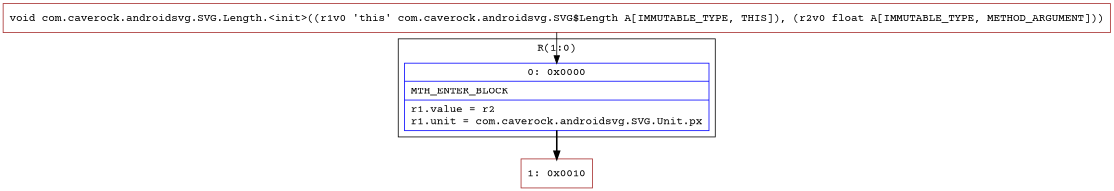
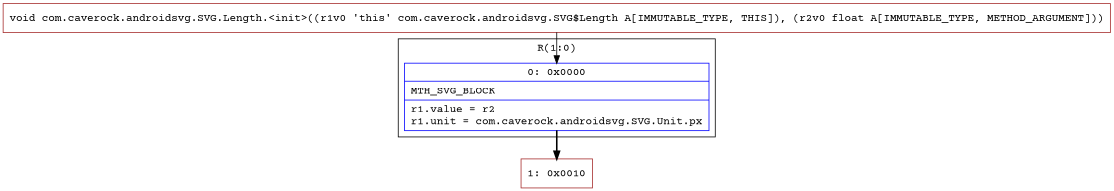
(459, 90) -> (453, 90)
